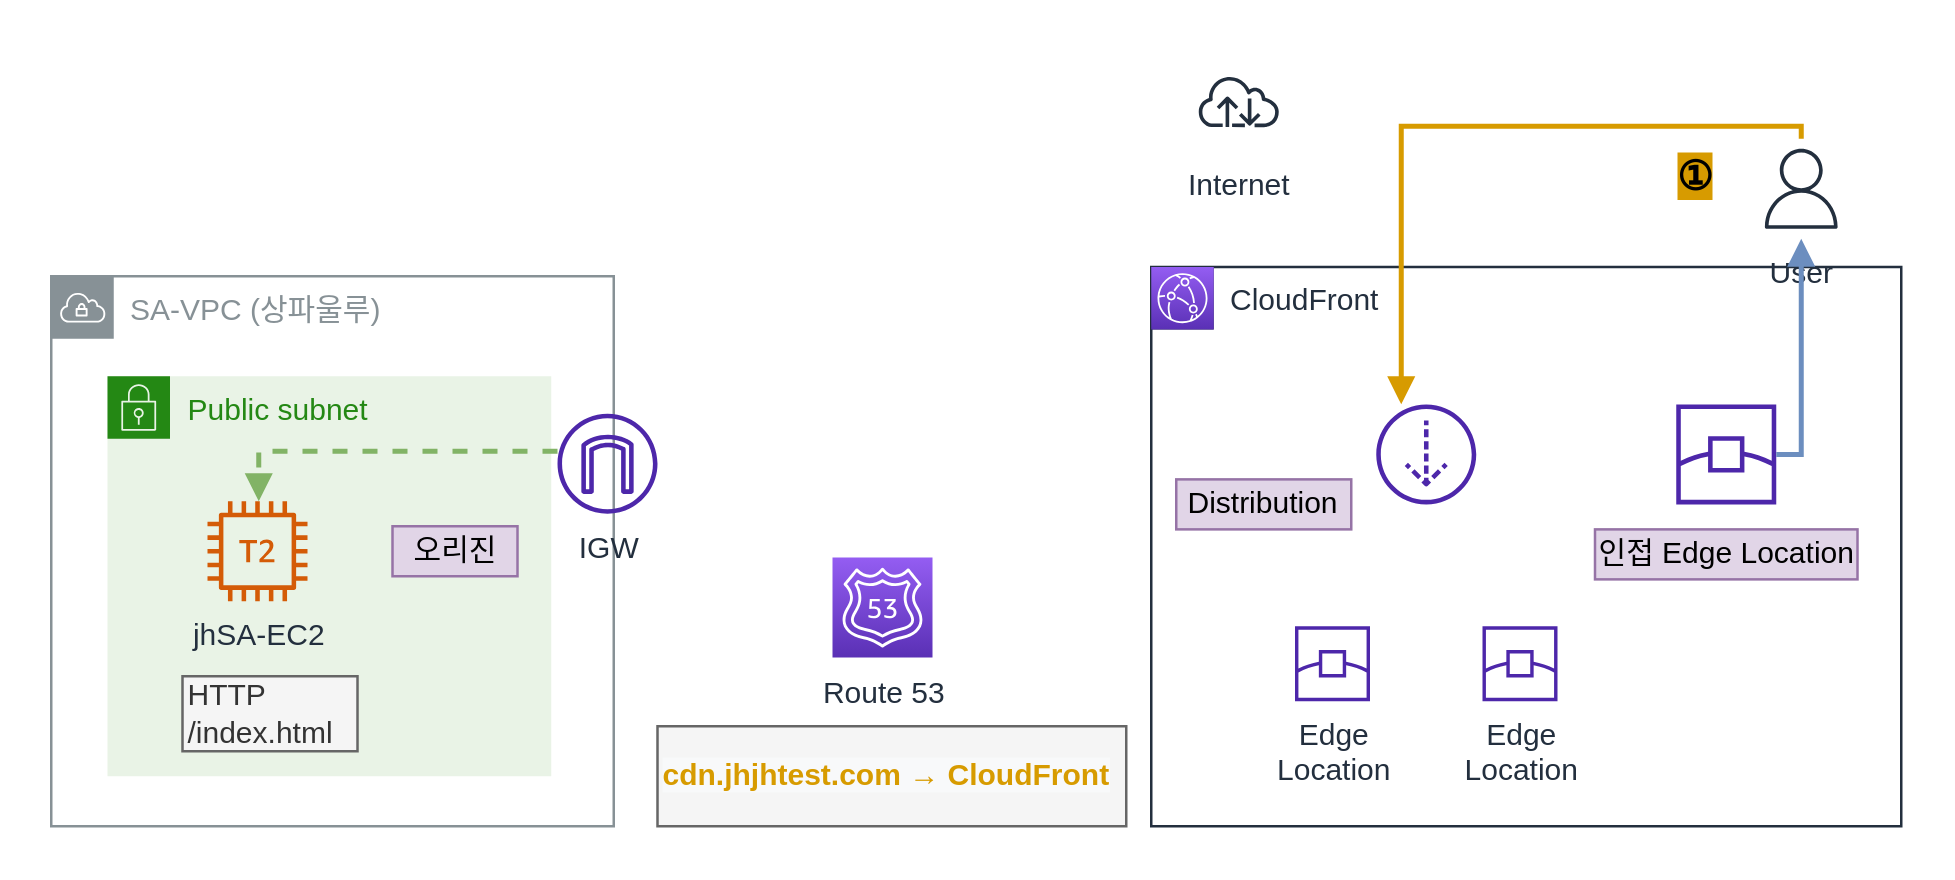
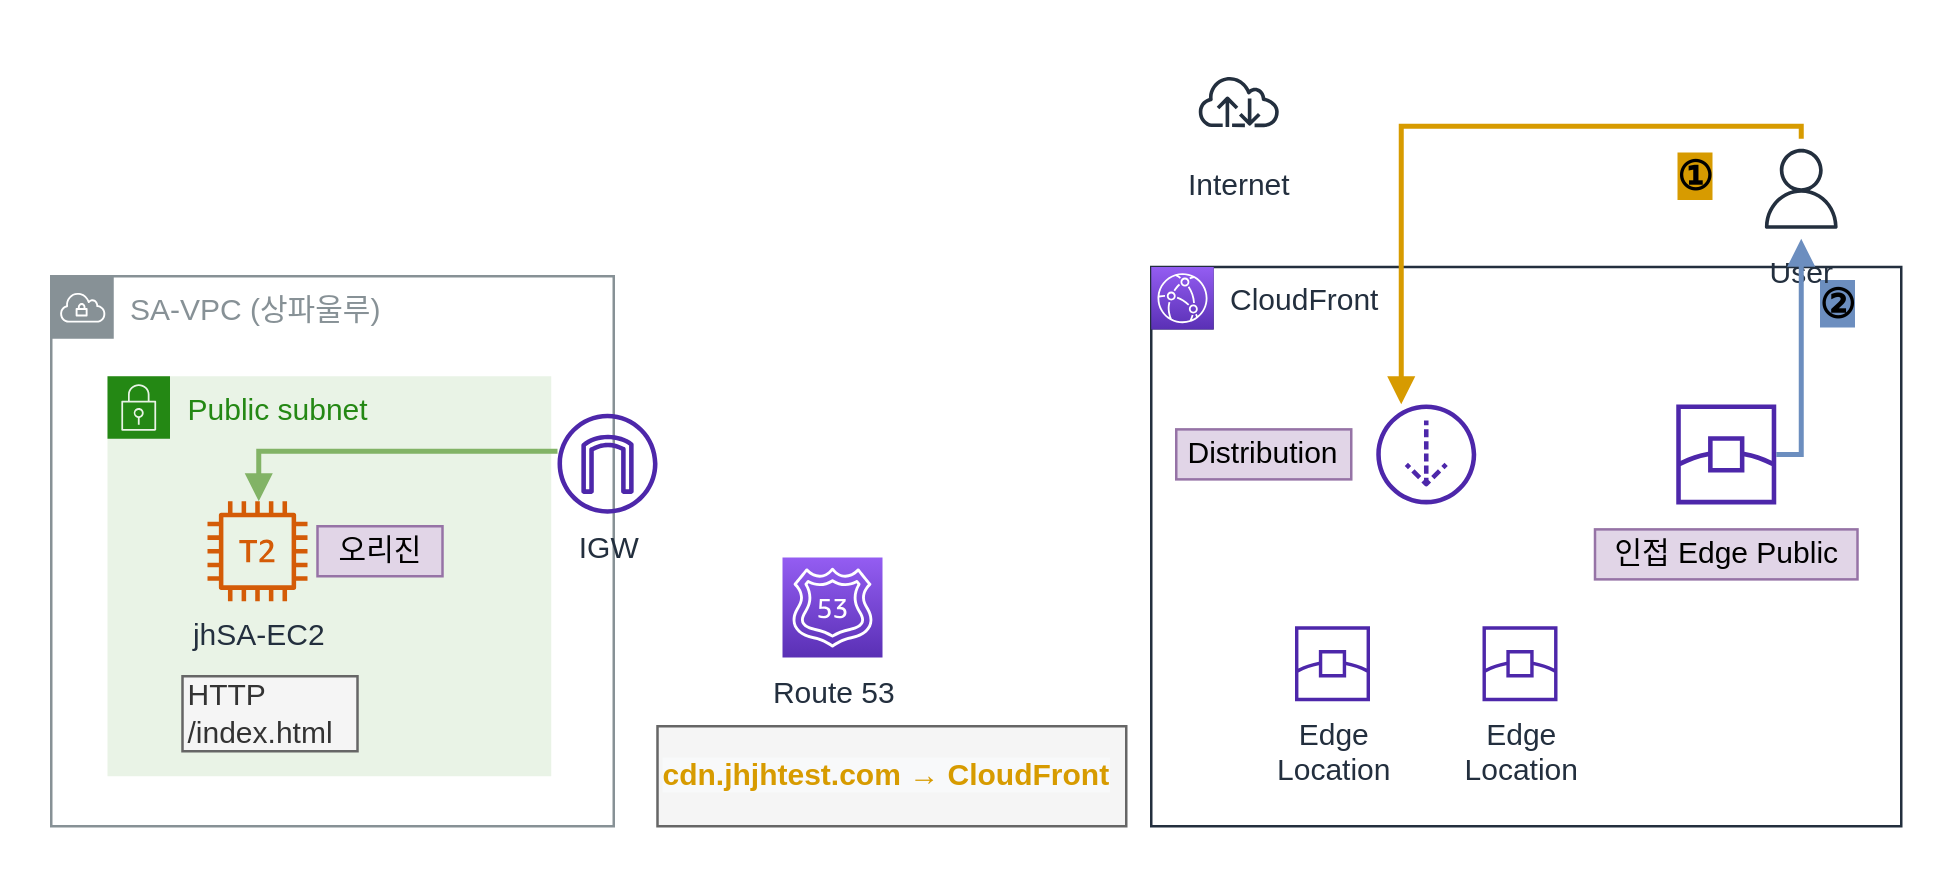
none -> (1839, 304)
(264, 451) -> (264, 451)
(1264, 504) -> (1264, 454)
(455, 551) -> (380, 551)
(1728, 554) -> (1728, 554)
(883, 608) -> (833, 608)
